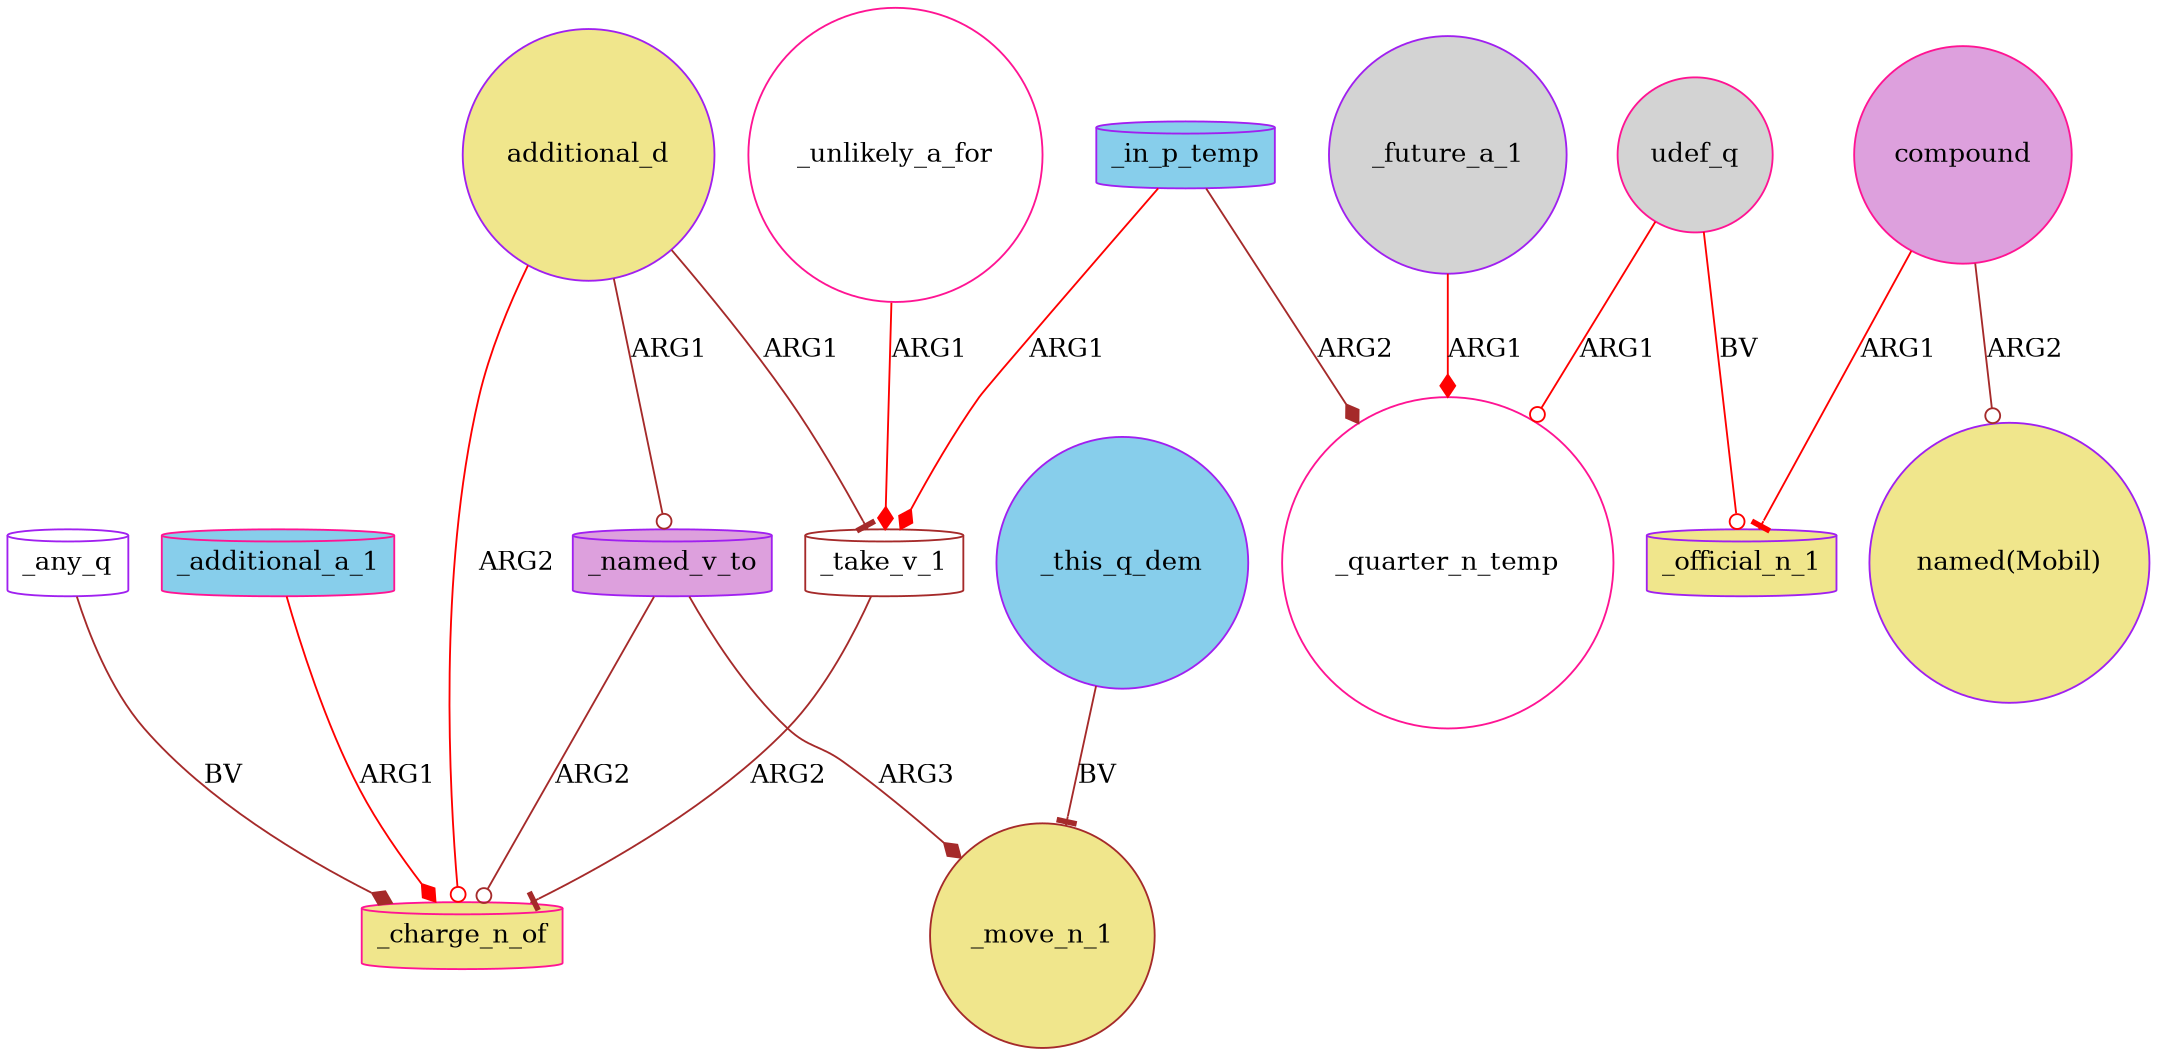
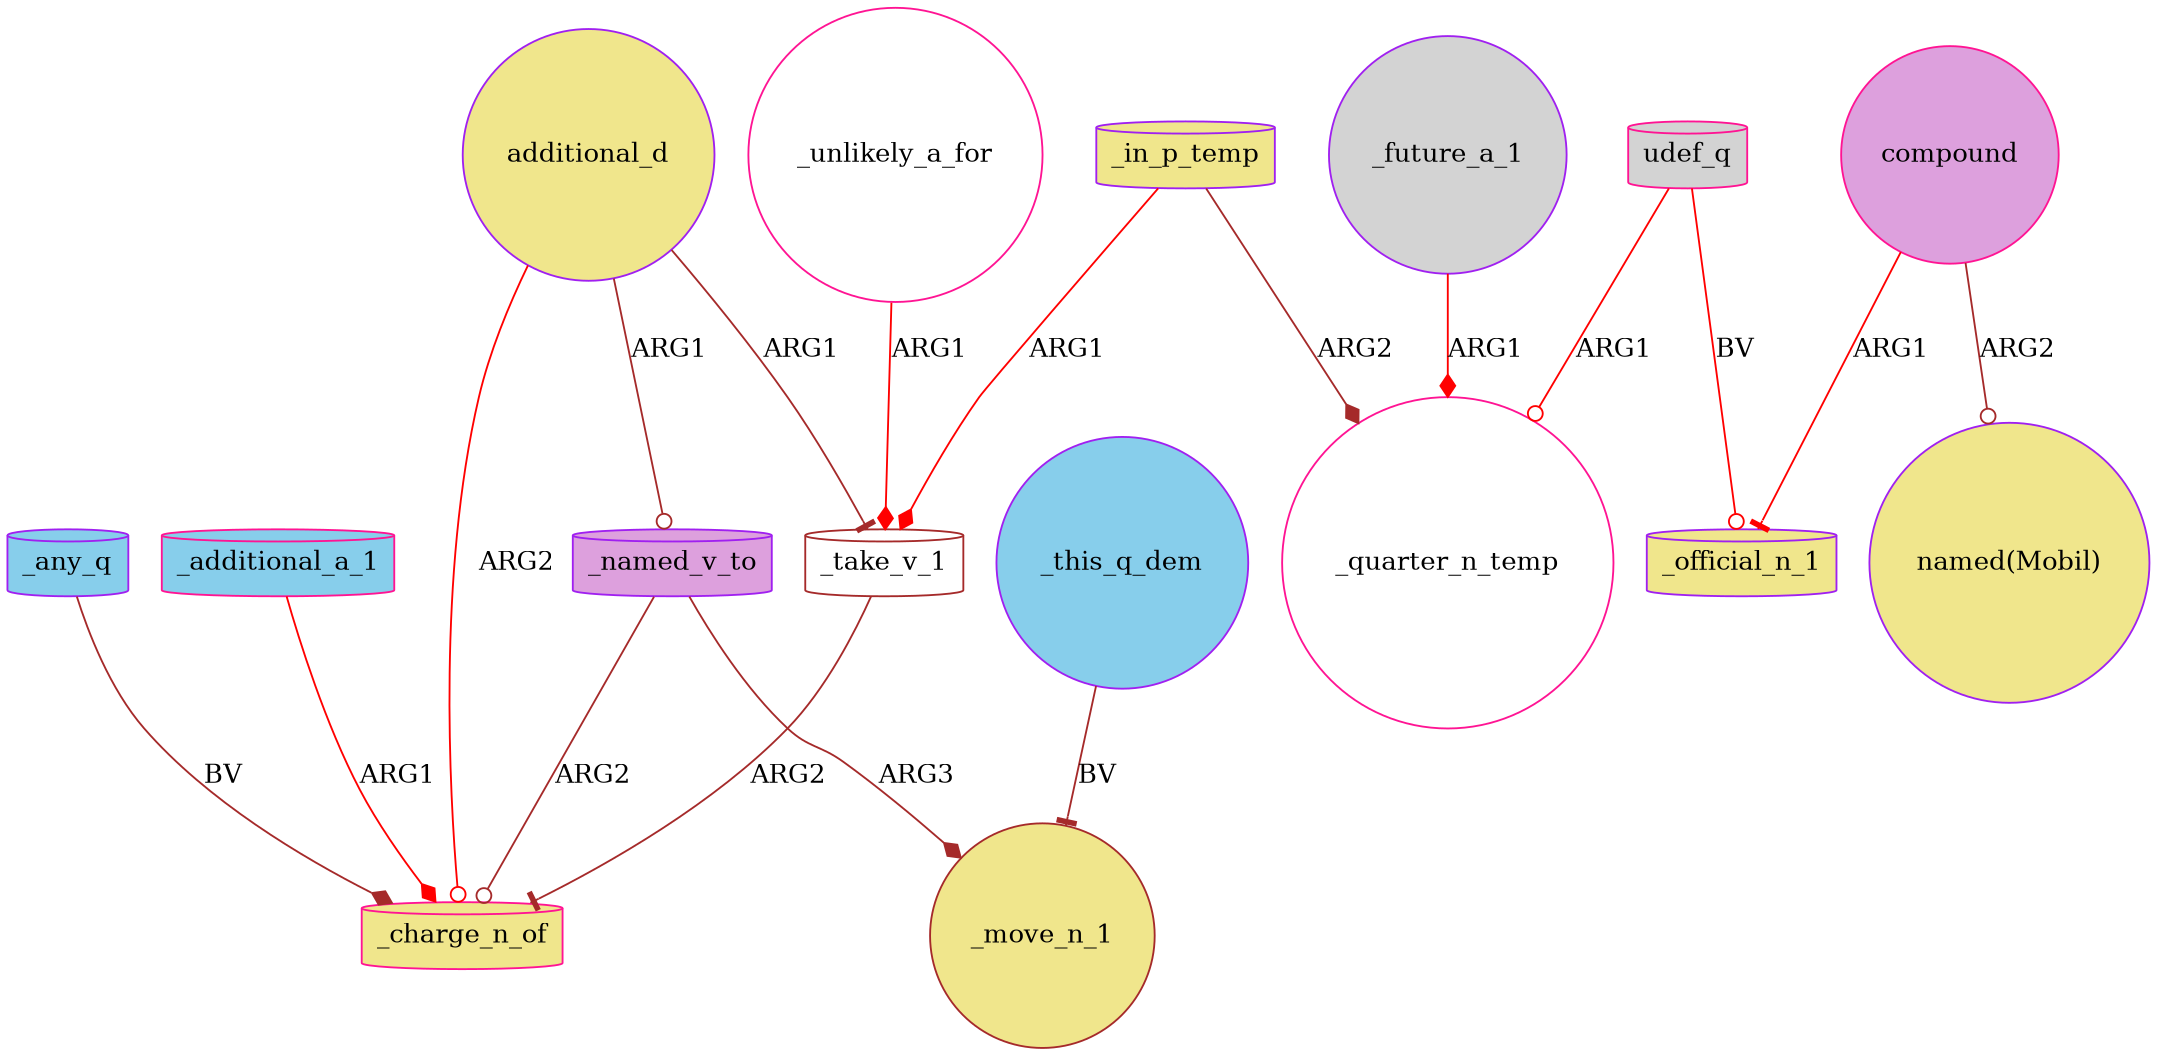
(1186, 155) -> (1186, 155)
(1695, 155) -> (1688, 155)
(68, 563) -> (68, 563)
